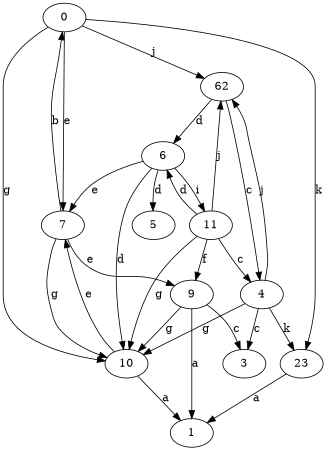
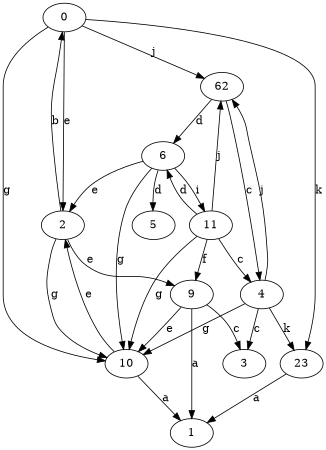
(63, 225) -> (63, 225)
(121, 260) -> (121, 260)
(170, 329) -> (170, 329)
